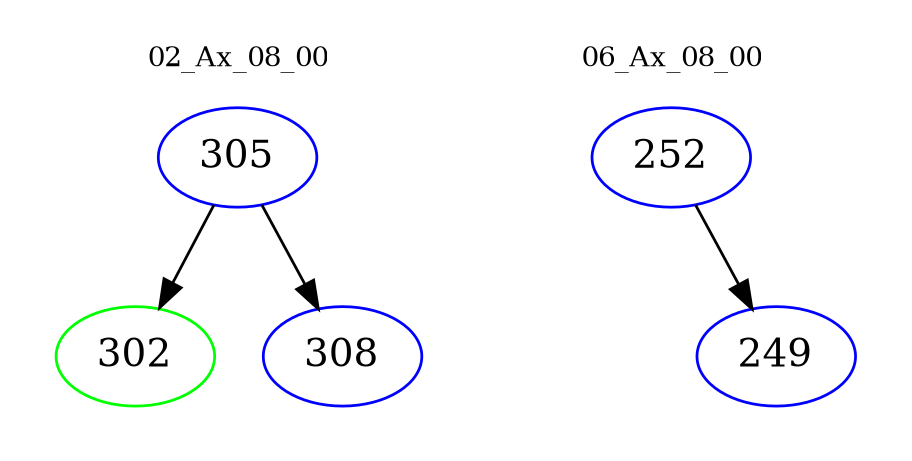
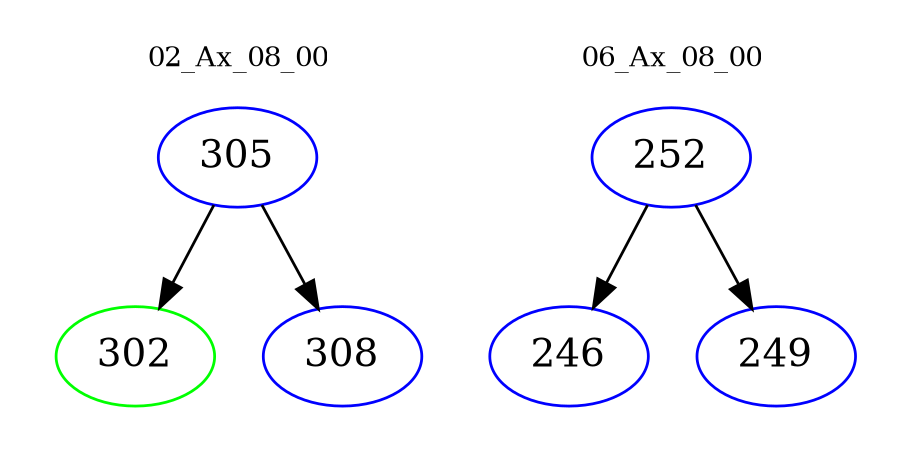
none -> (569, 356)
